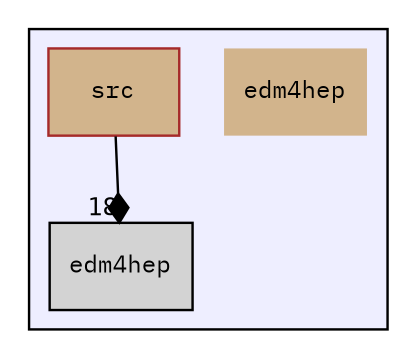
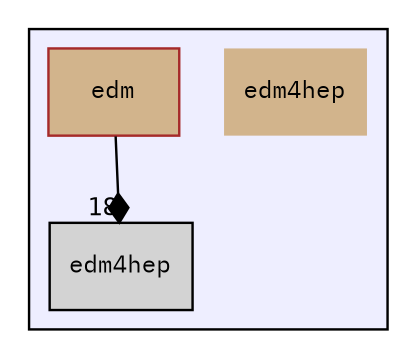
(114, 92) -> (114, 92)
